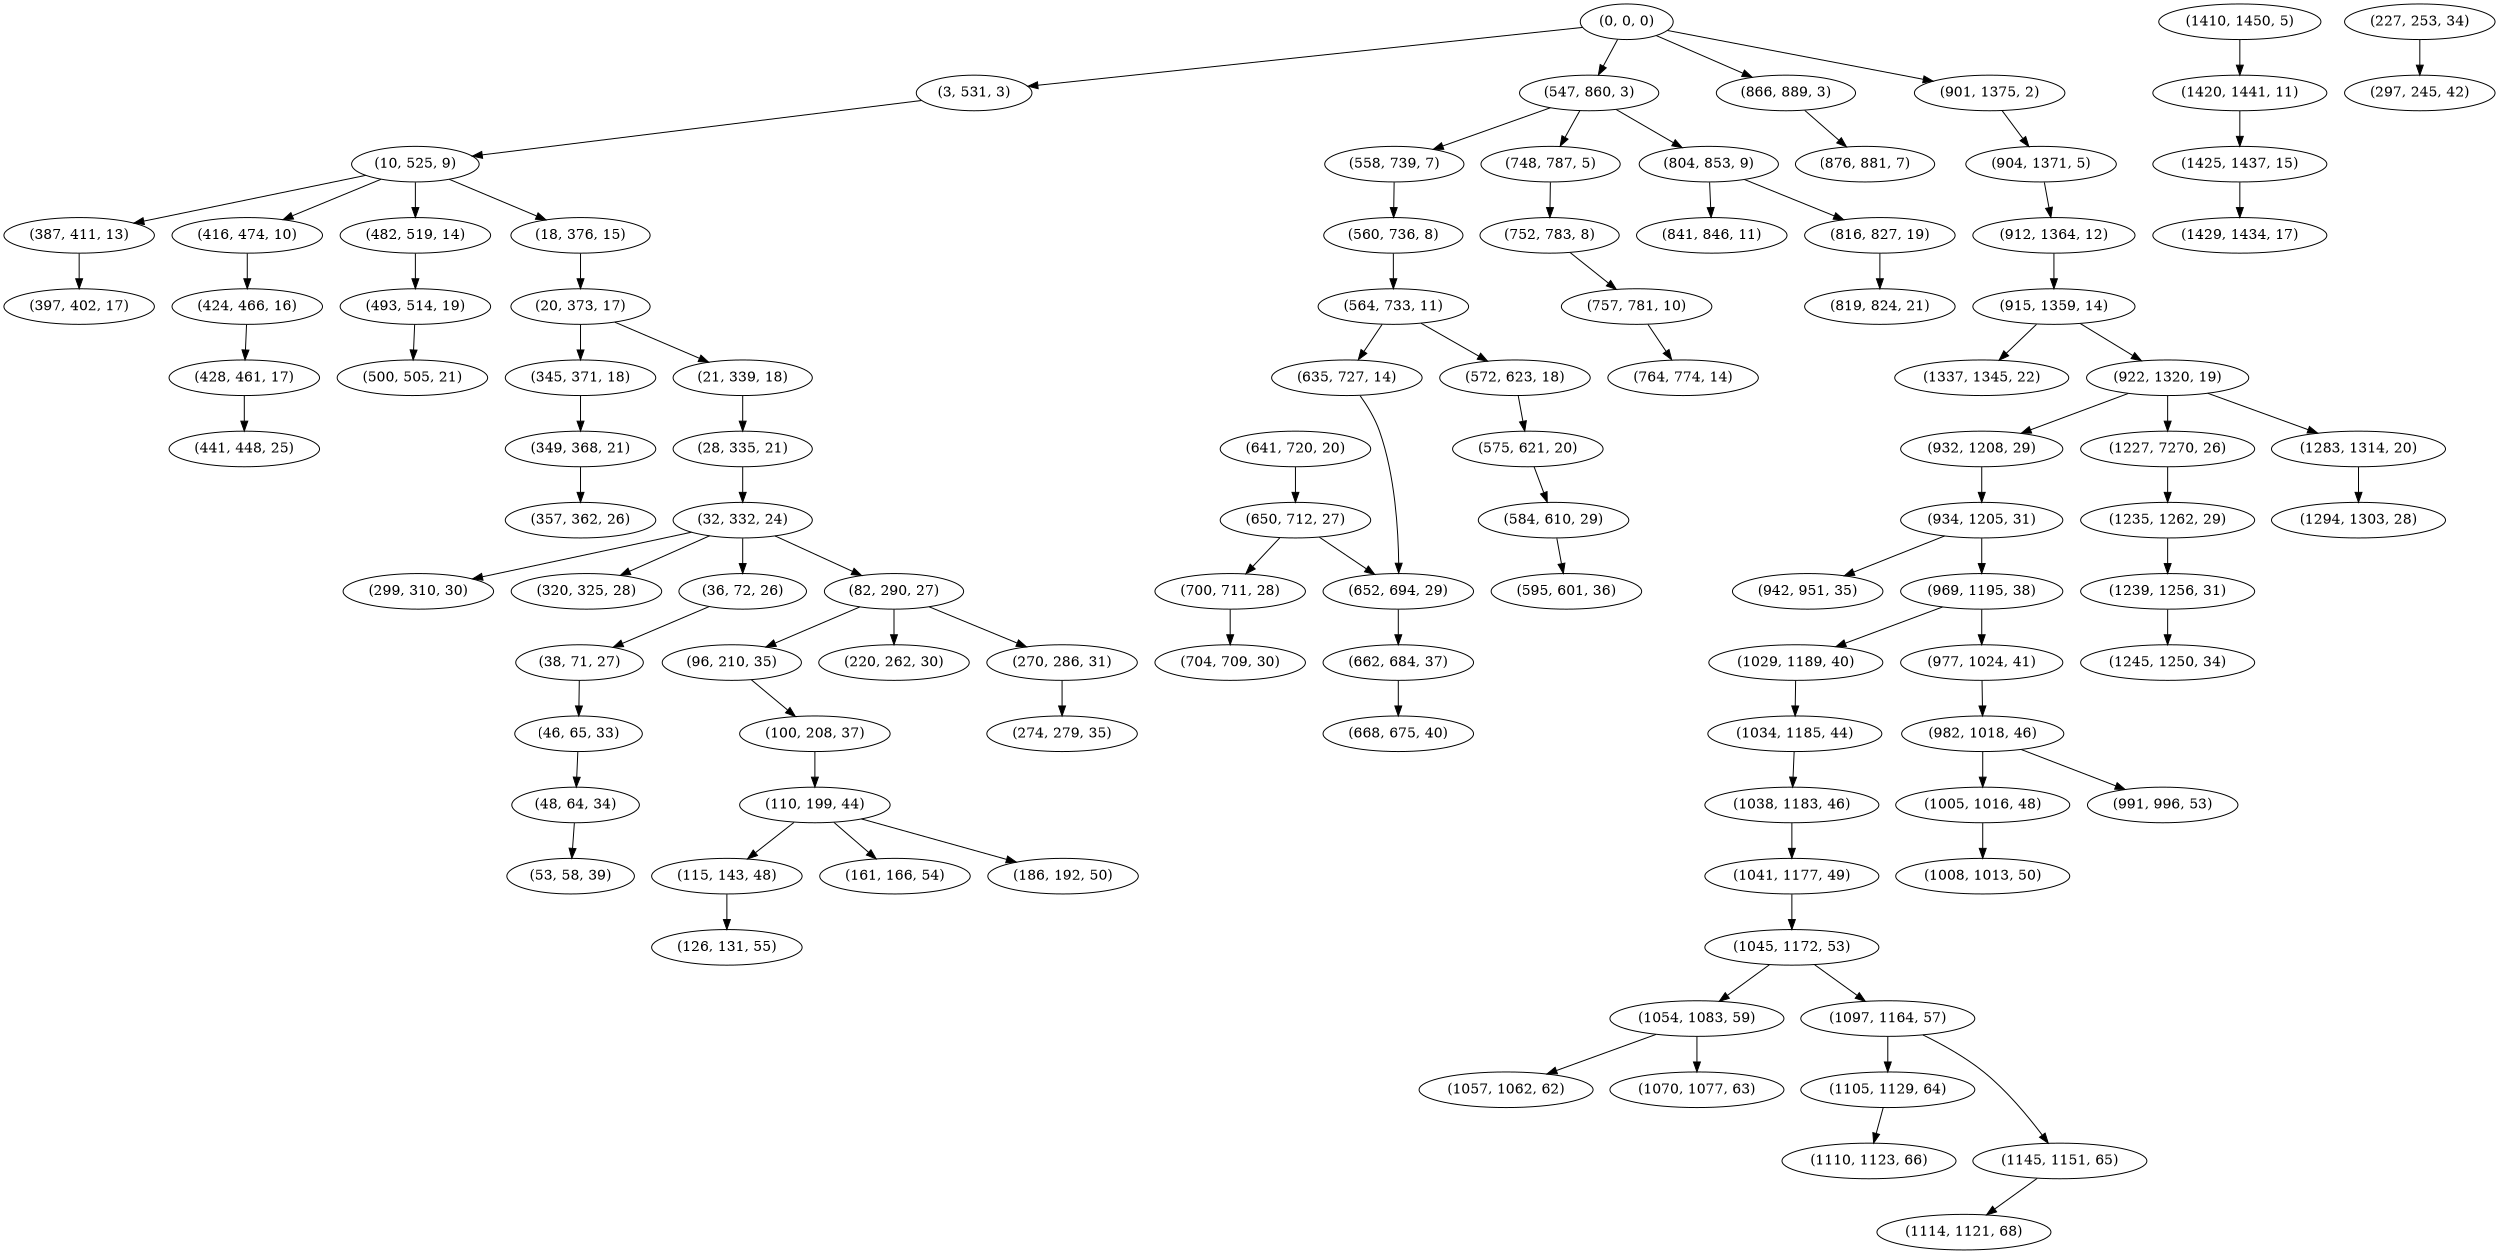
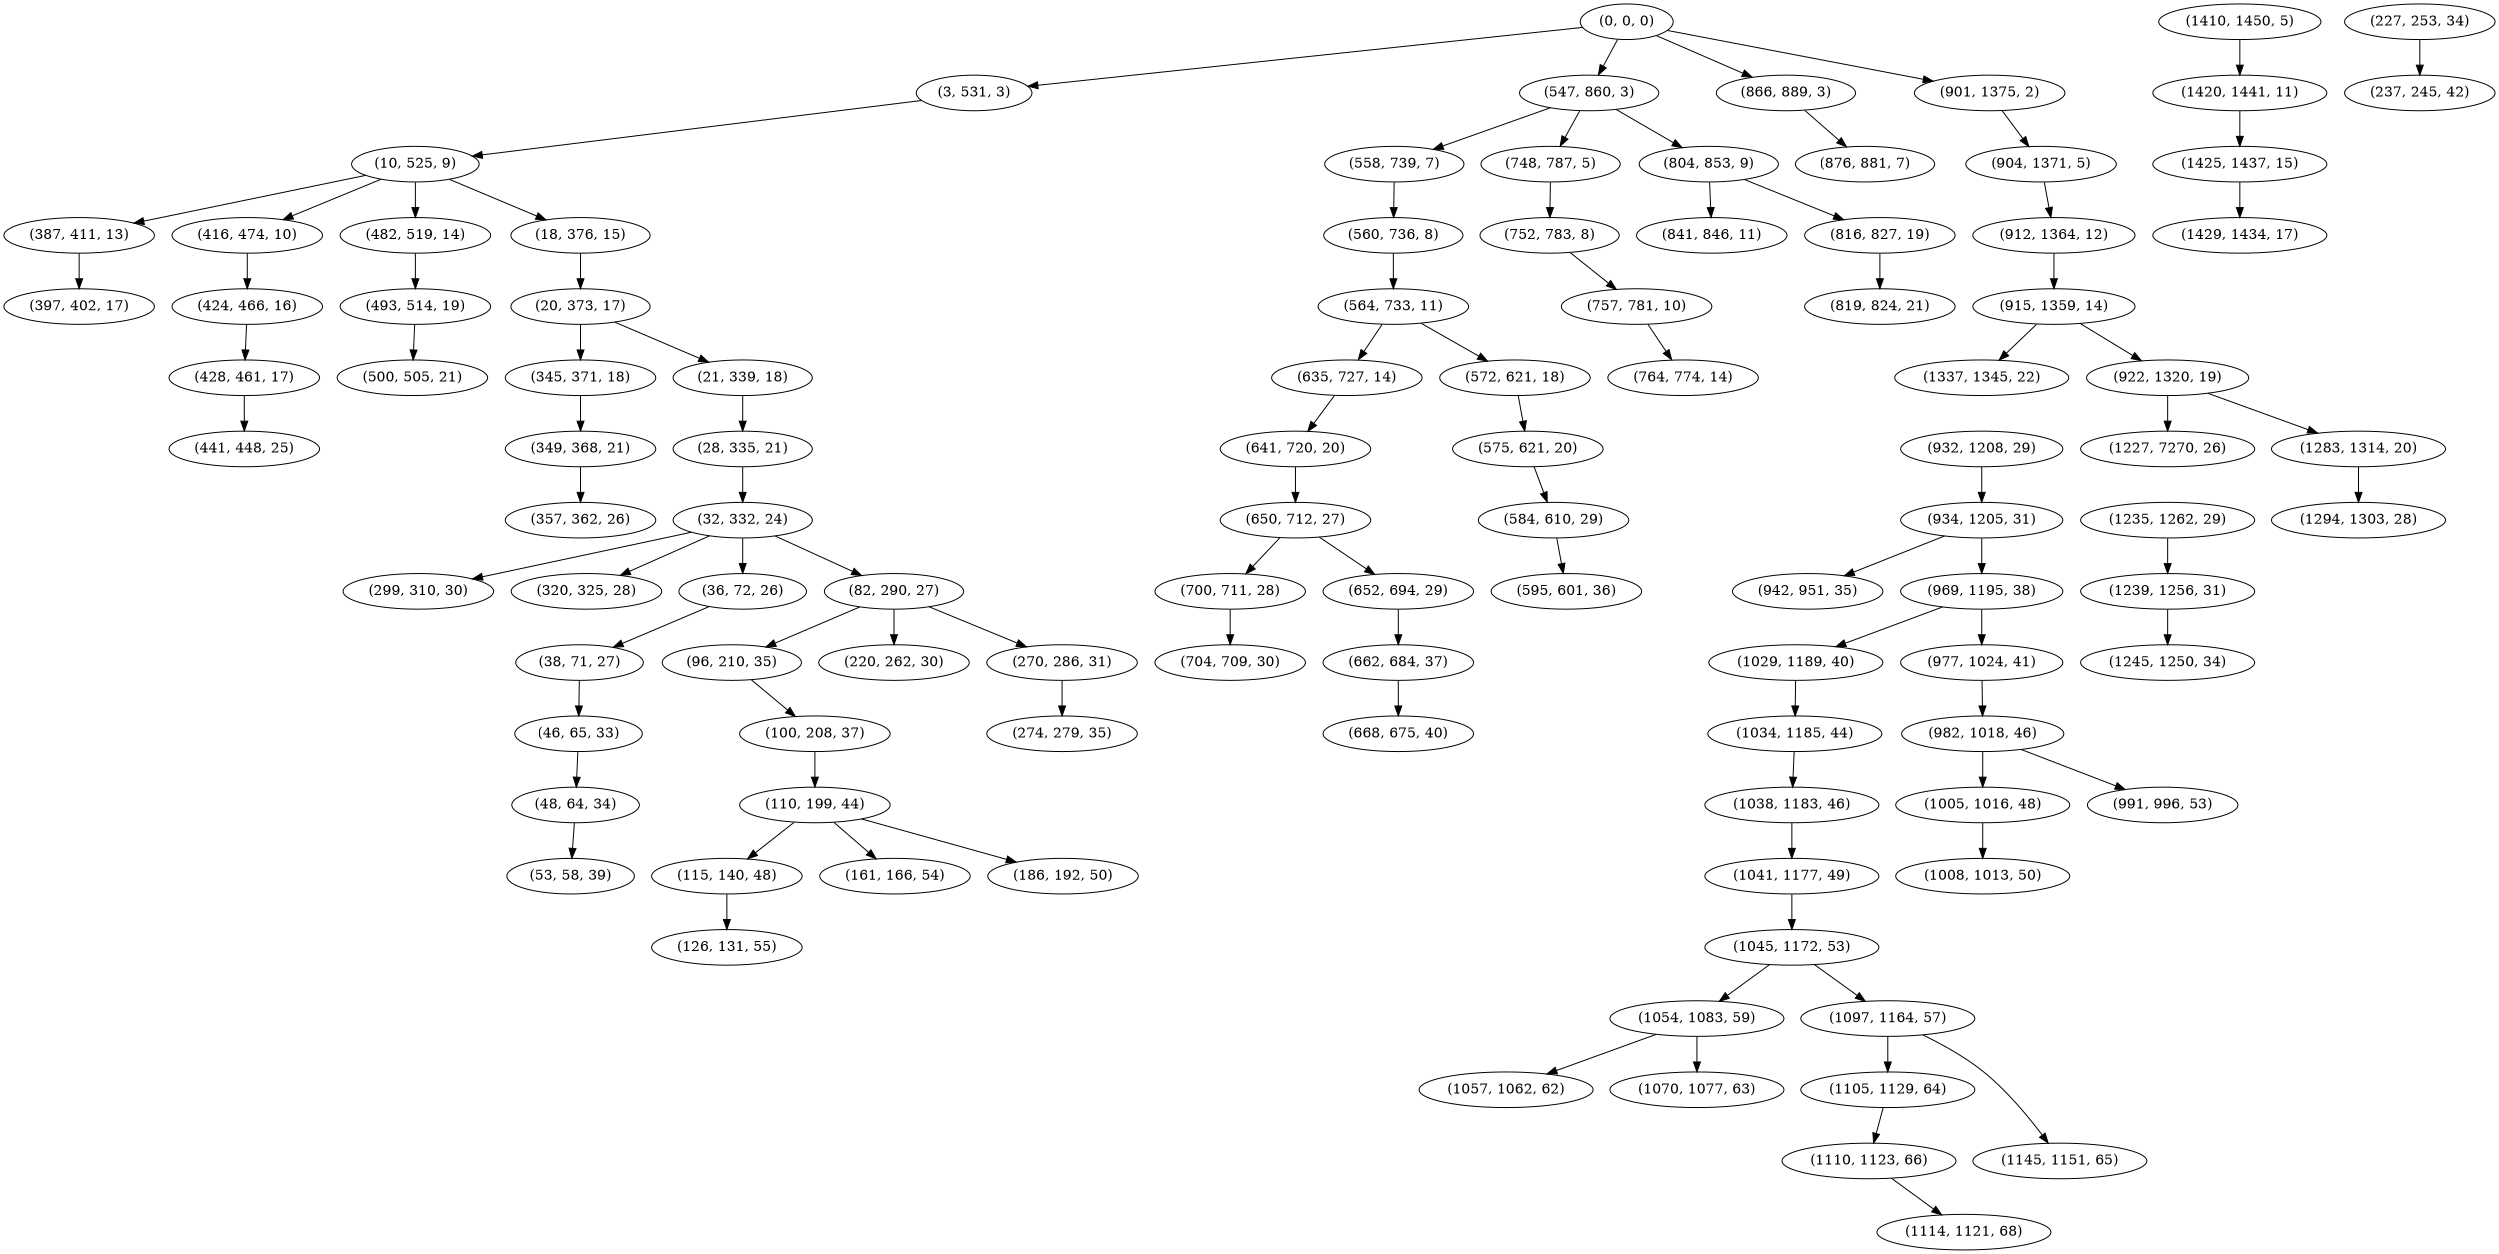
(2420, 93) -> (2420, 93)
(1515, 378) -> (1515, 378)
(2079, 412) -> none
(1391, 476) -> (1324, 409)
(2168, 480) -> none
(727, 876) -> (727, 876)
(2016, 1194) -> (1913, 1194)
